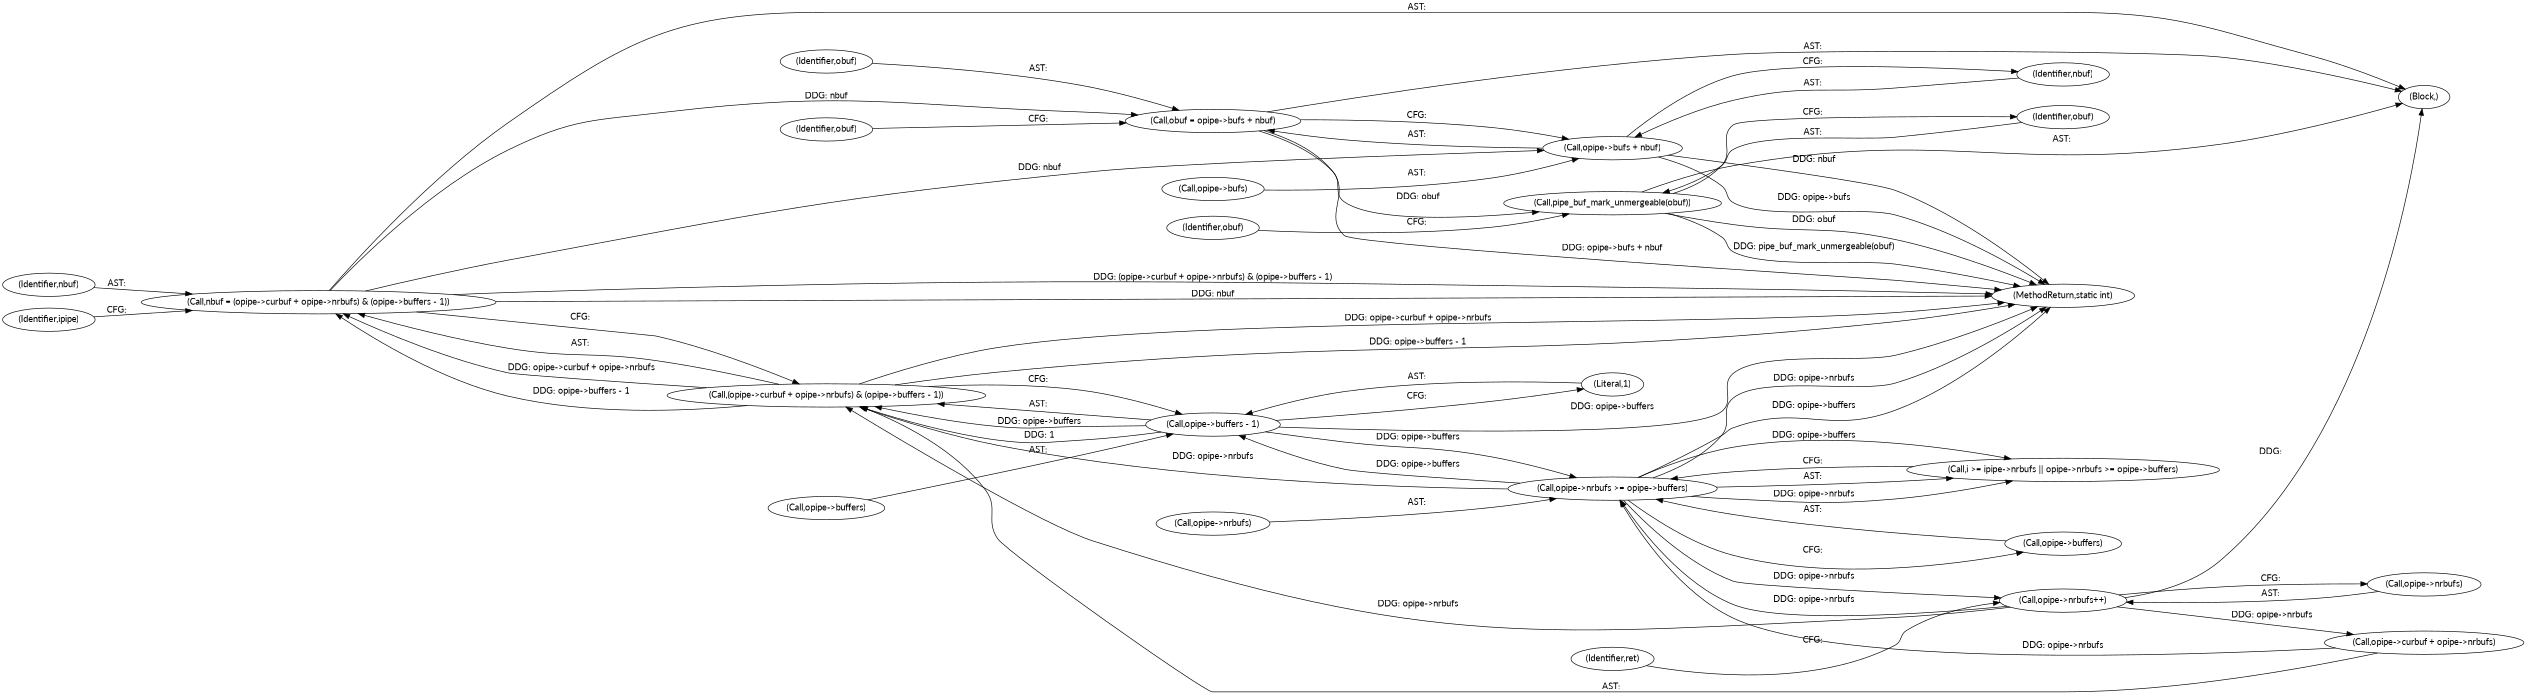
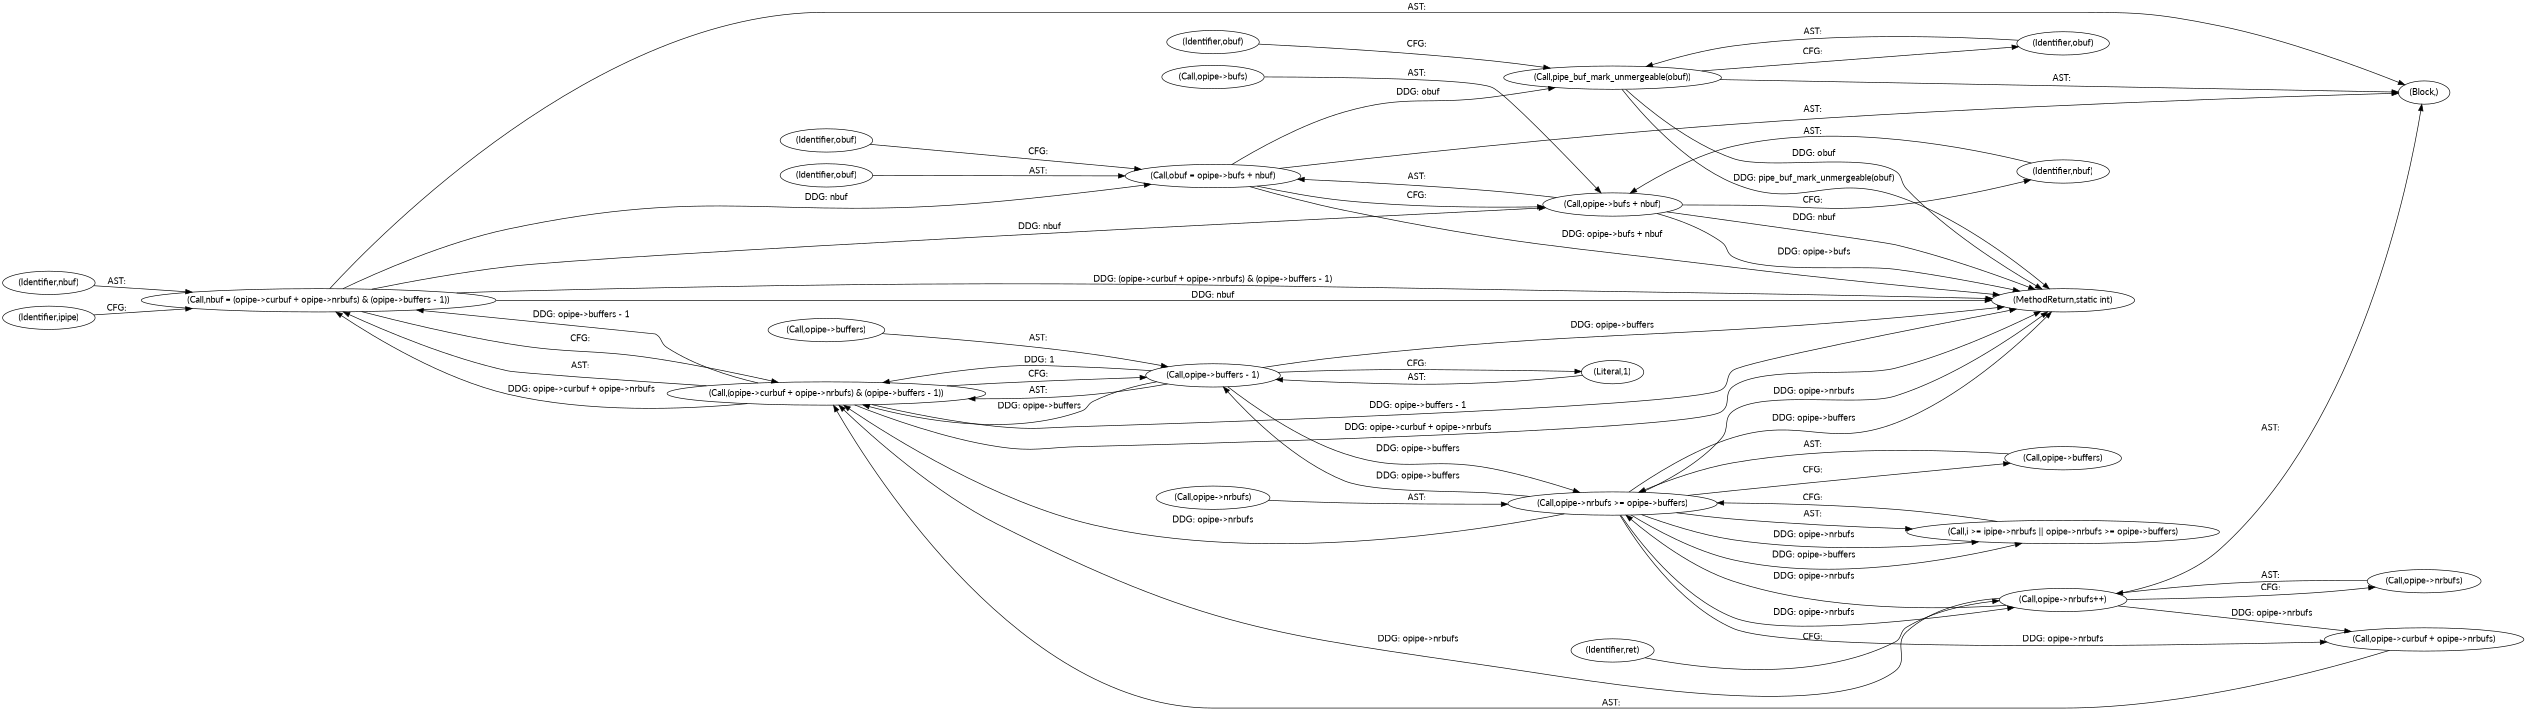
(2272, 452) -> (2272, 428)
(1953, 652) -> (1945, 645)
